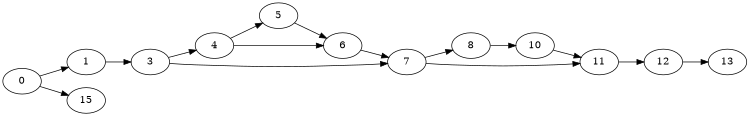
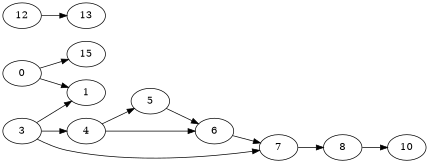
(115, 62) -> (51, 114)
(599, 62) -> none
